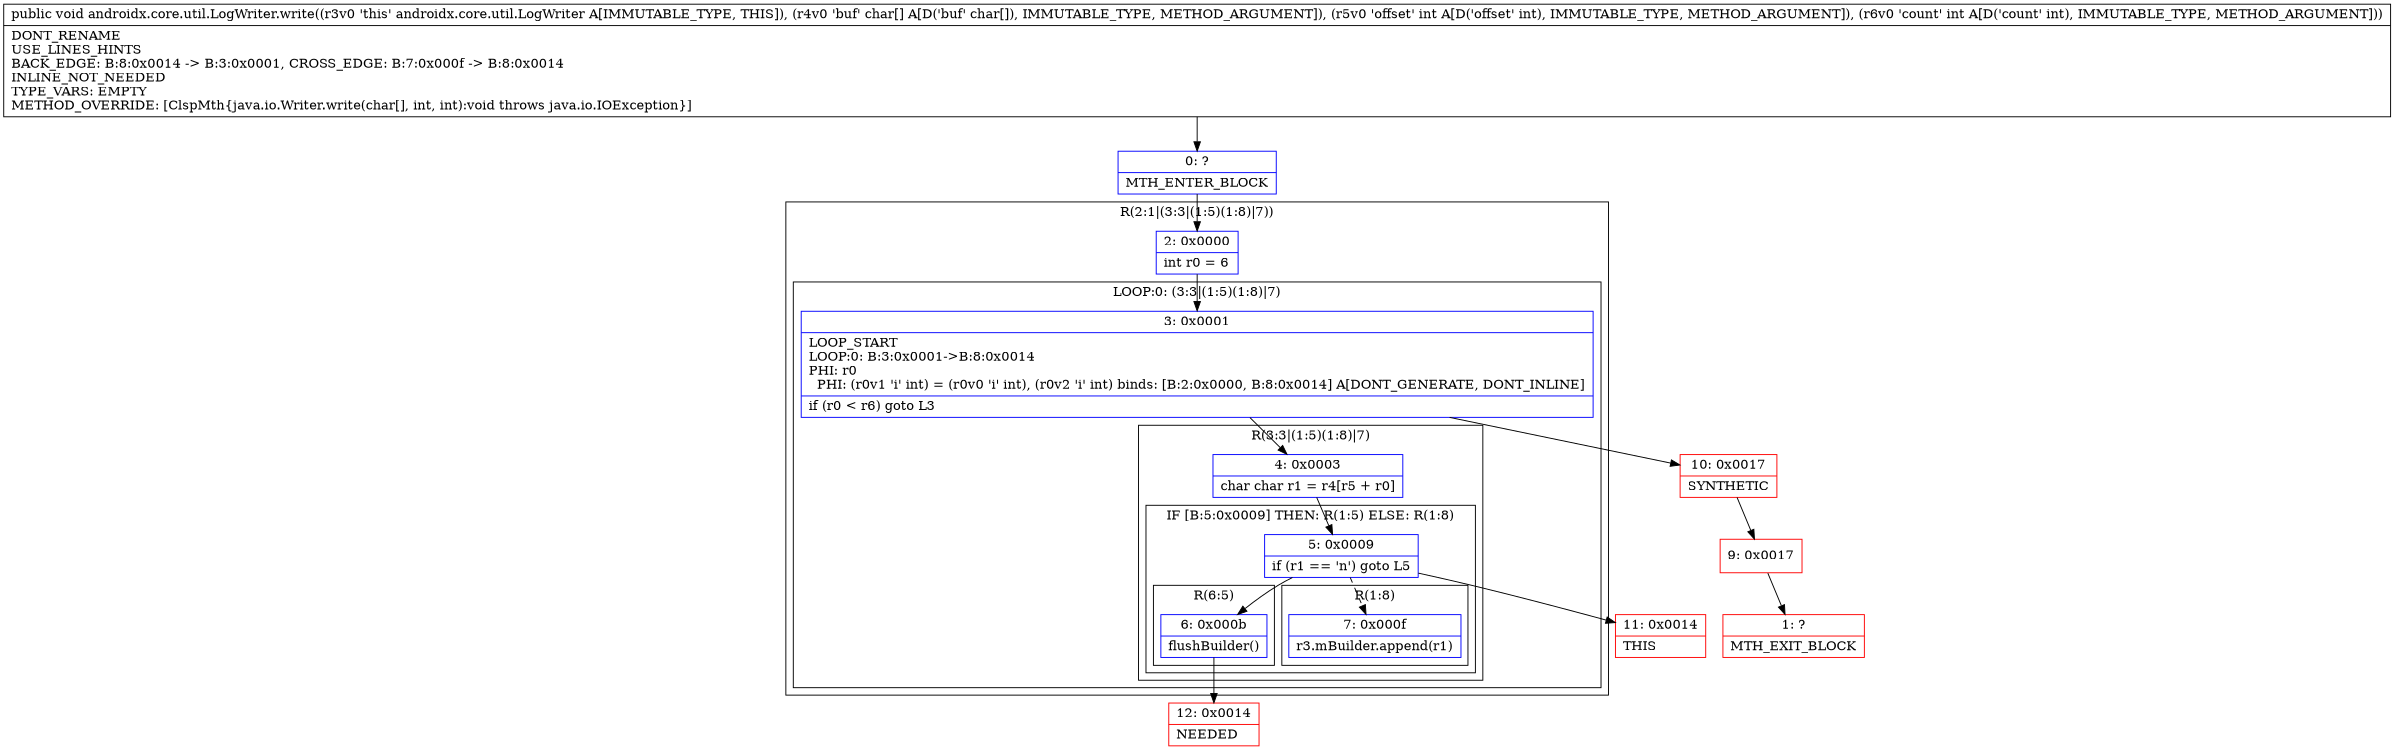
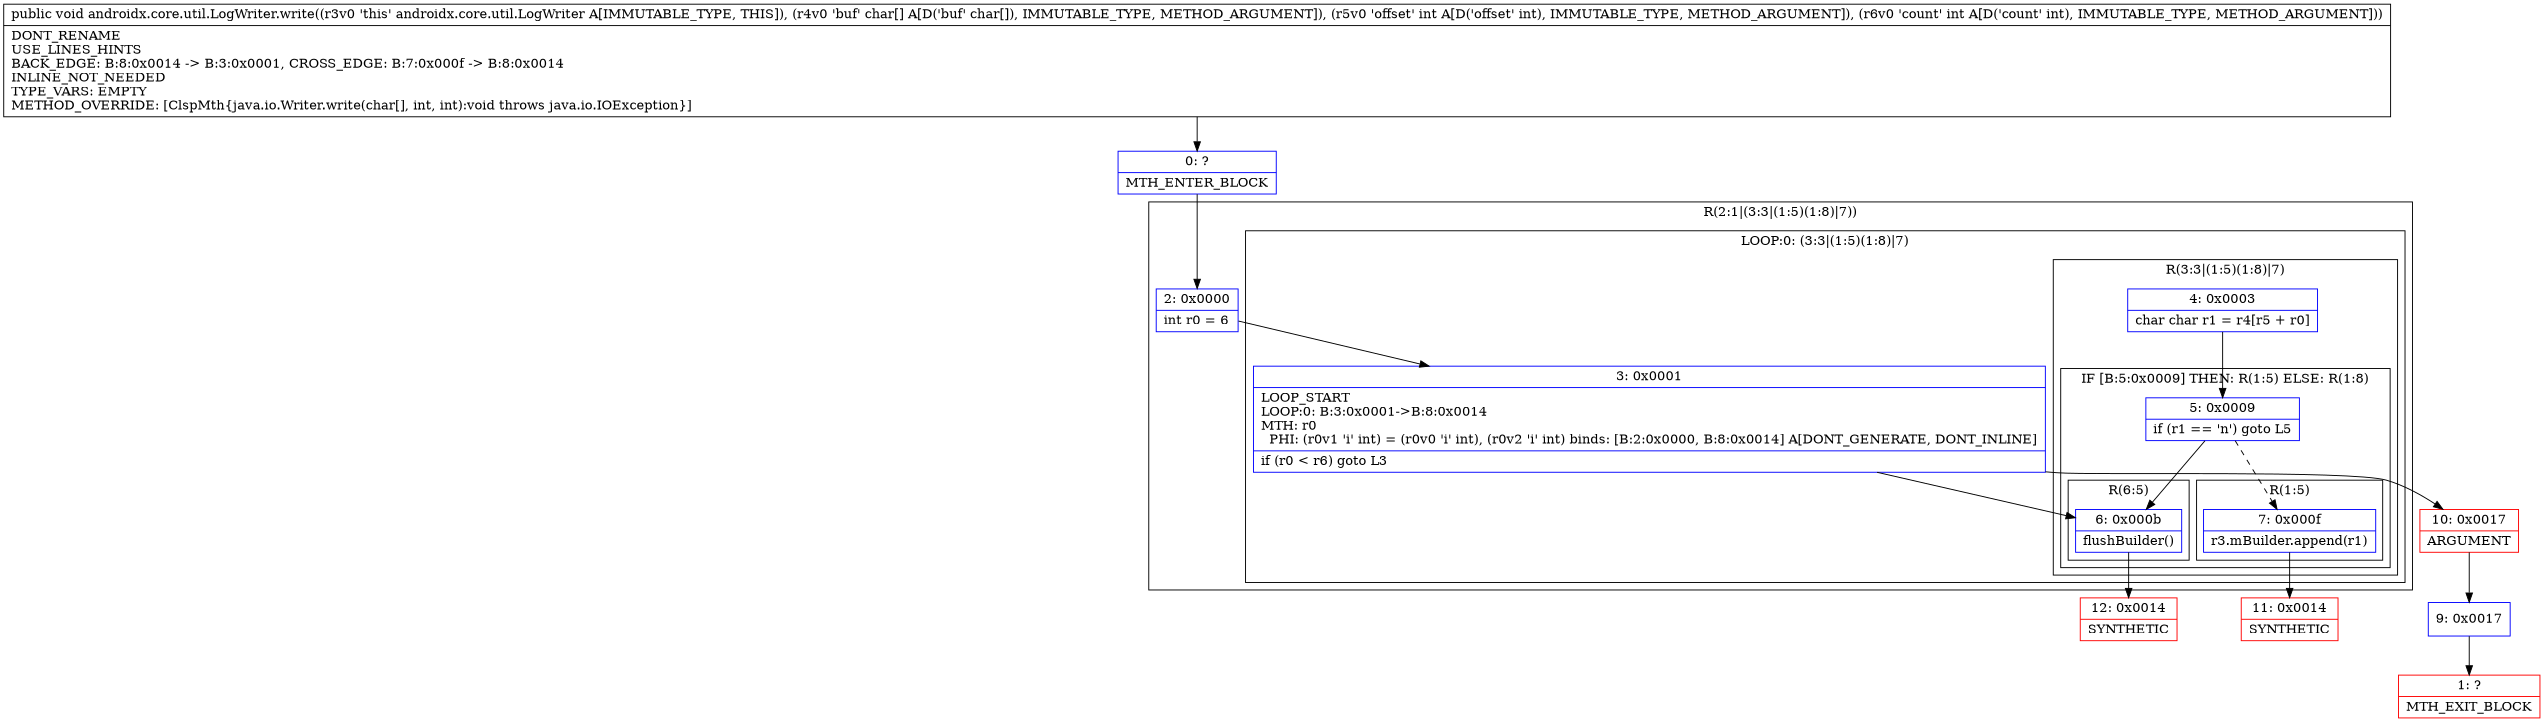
(835, 371) -> (1291, 426)
(1265, 433) -> (1972, 494)
(1729, 486) -> (2469, 541)
(1761, 556) -> (2469, 619)
(1513, 595) -> (2290, 570)
(1375, 596) -> (2290, 491)
(1640, 646) -> (2290, 630)
(1207, 735) -> (2129, 630)
